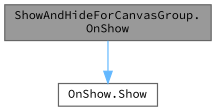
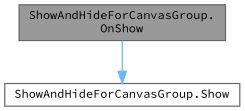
(108, 95) -> (122, 95)
